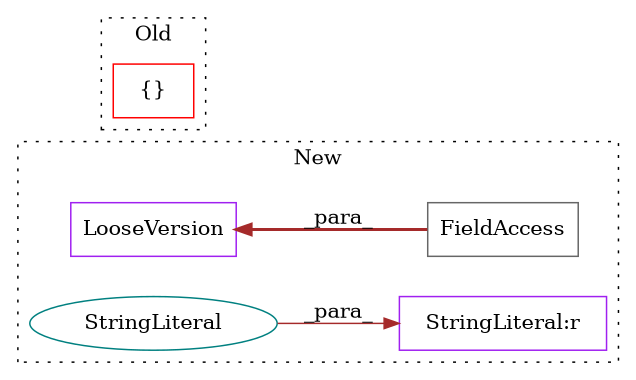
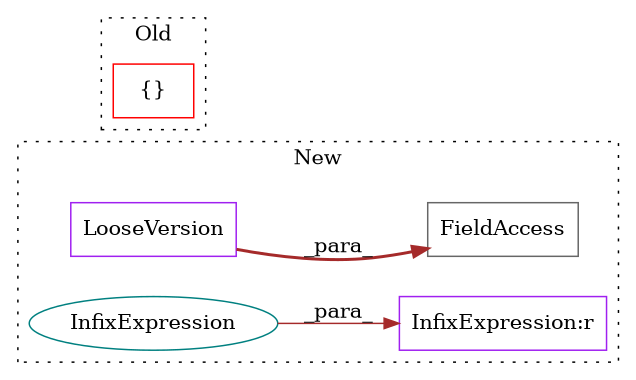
(339, 230) -> (325, 259)
(153, 323) -> (153, 323)
(503, 323) -> (503, 323)
